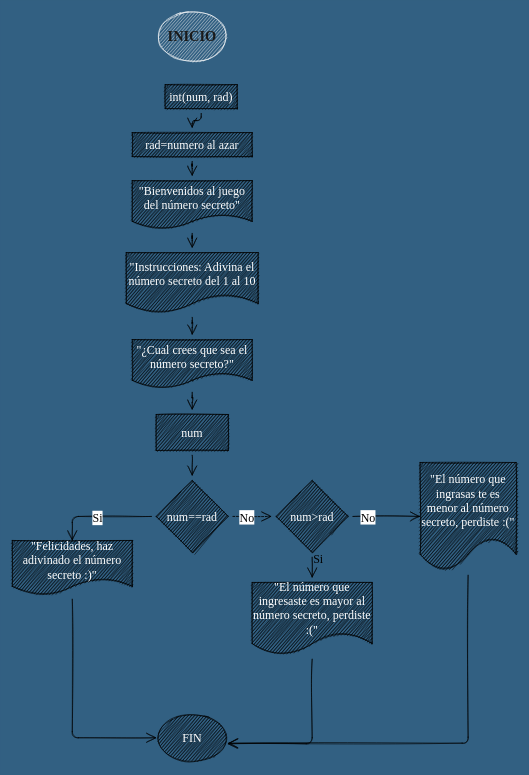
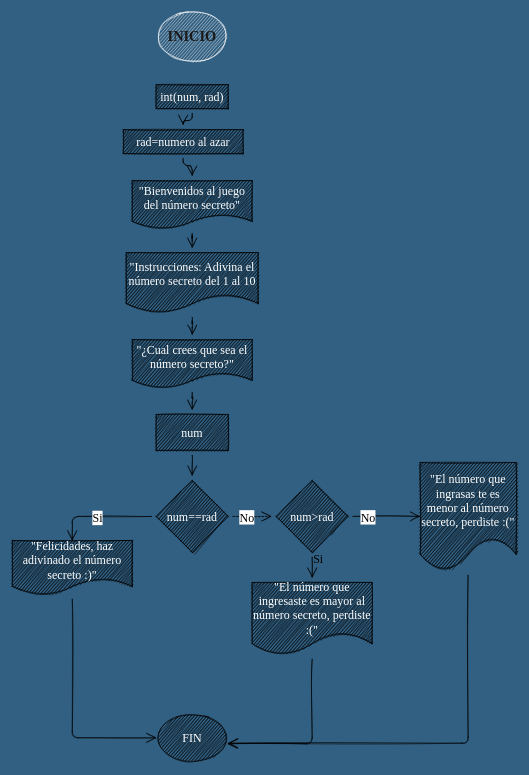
(201, 96) -> (192, 96)
(192, 144) -> (183, 141)
